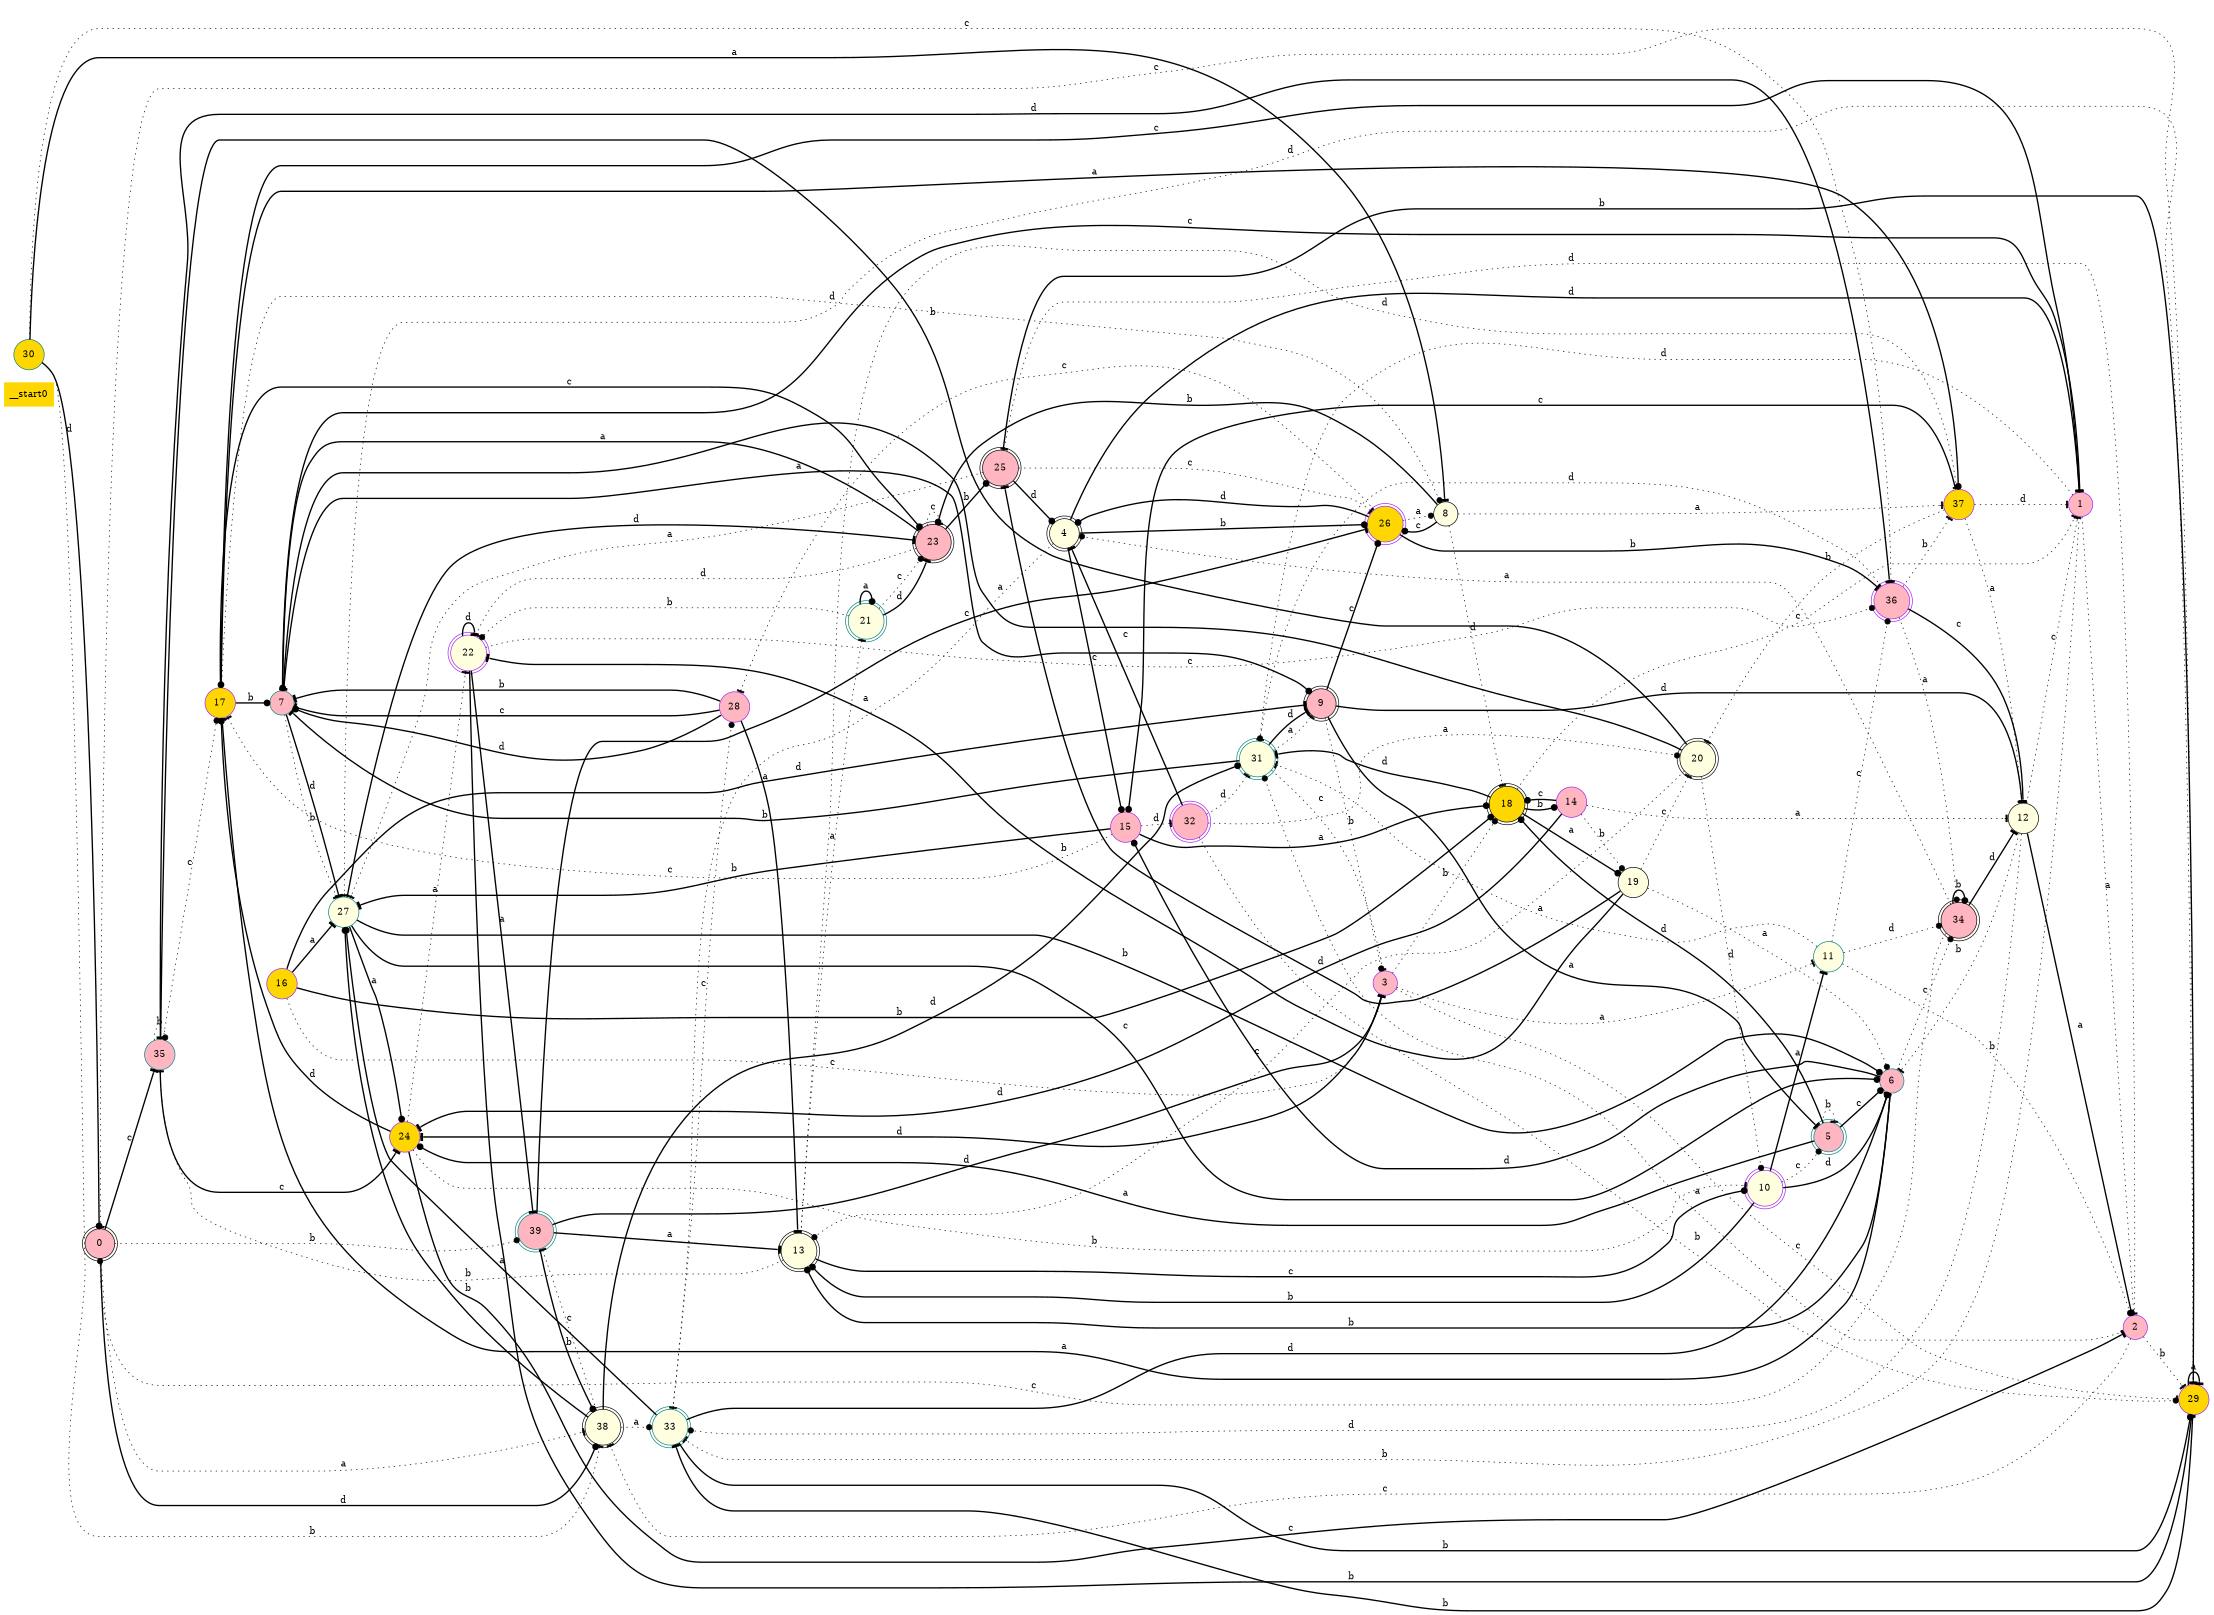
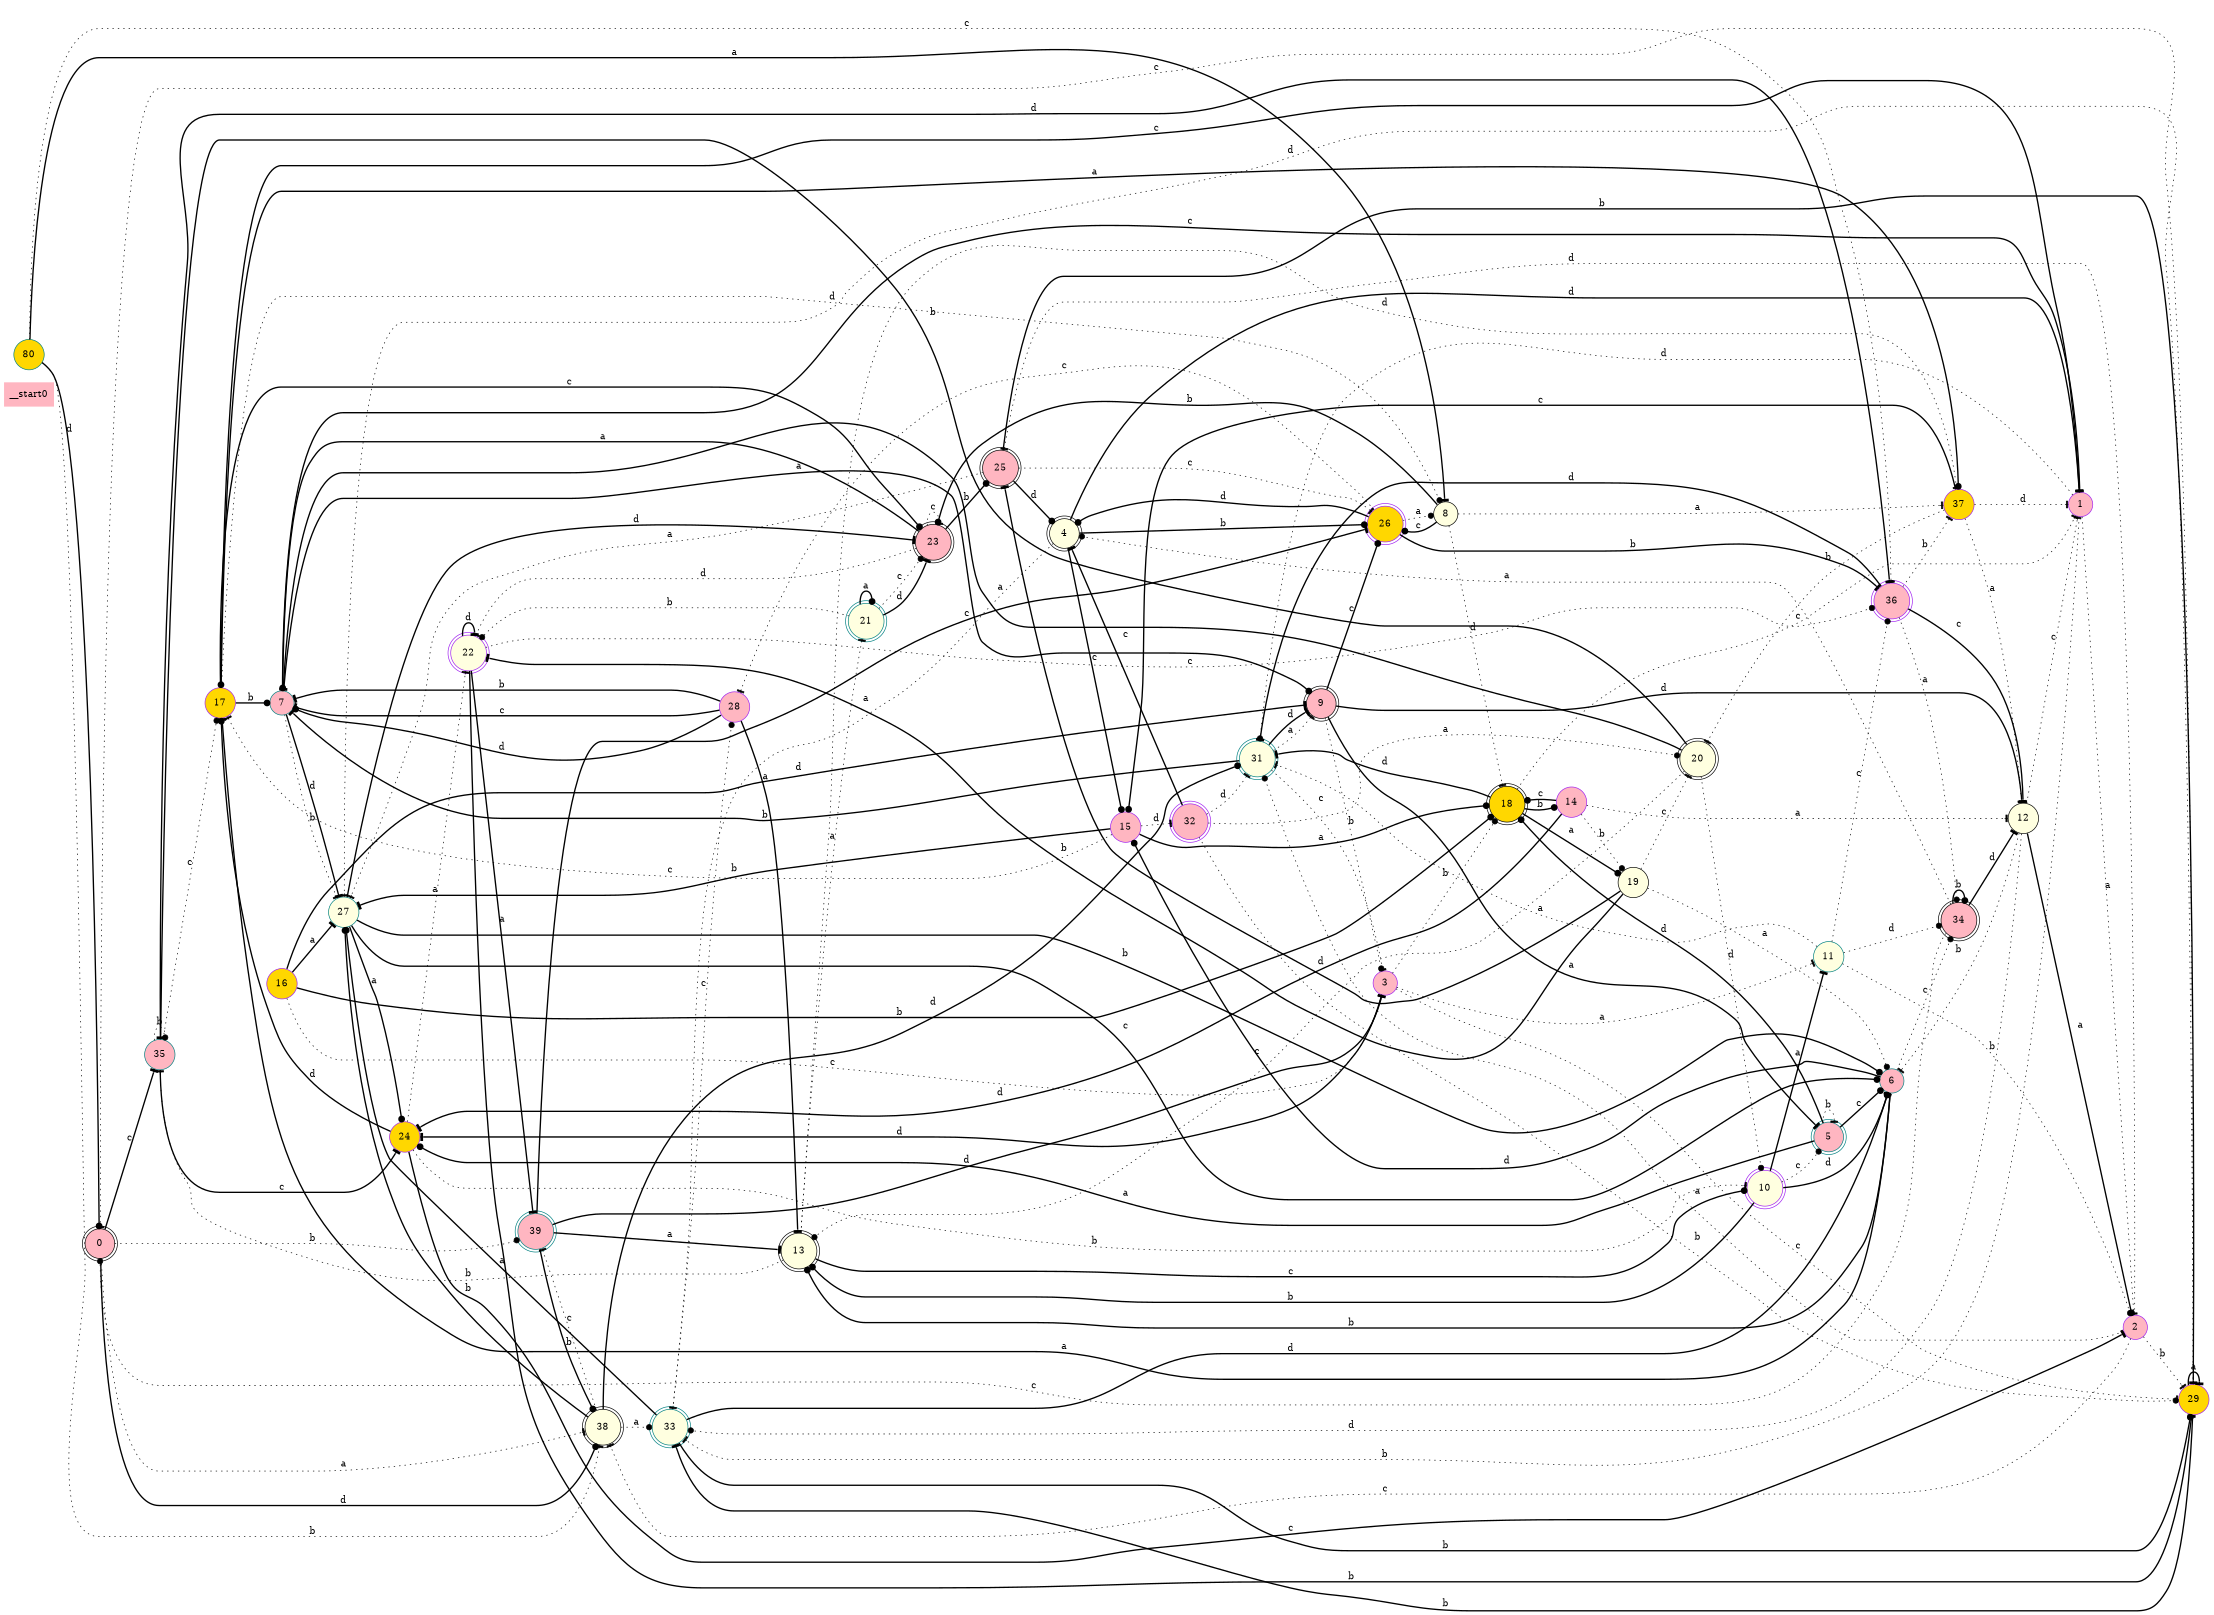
(29, 355) -> (29, 355)
(29, 394) -> (29, 394)
(1503, 483) -> (1503, 483)
